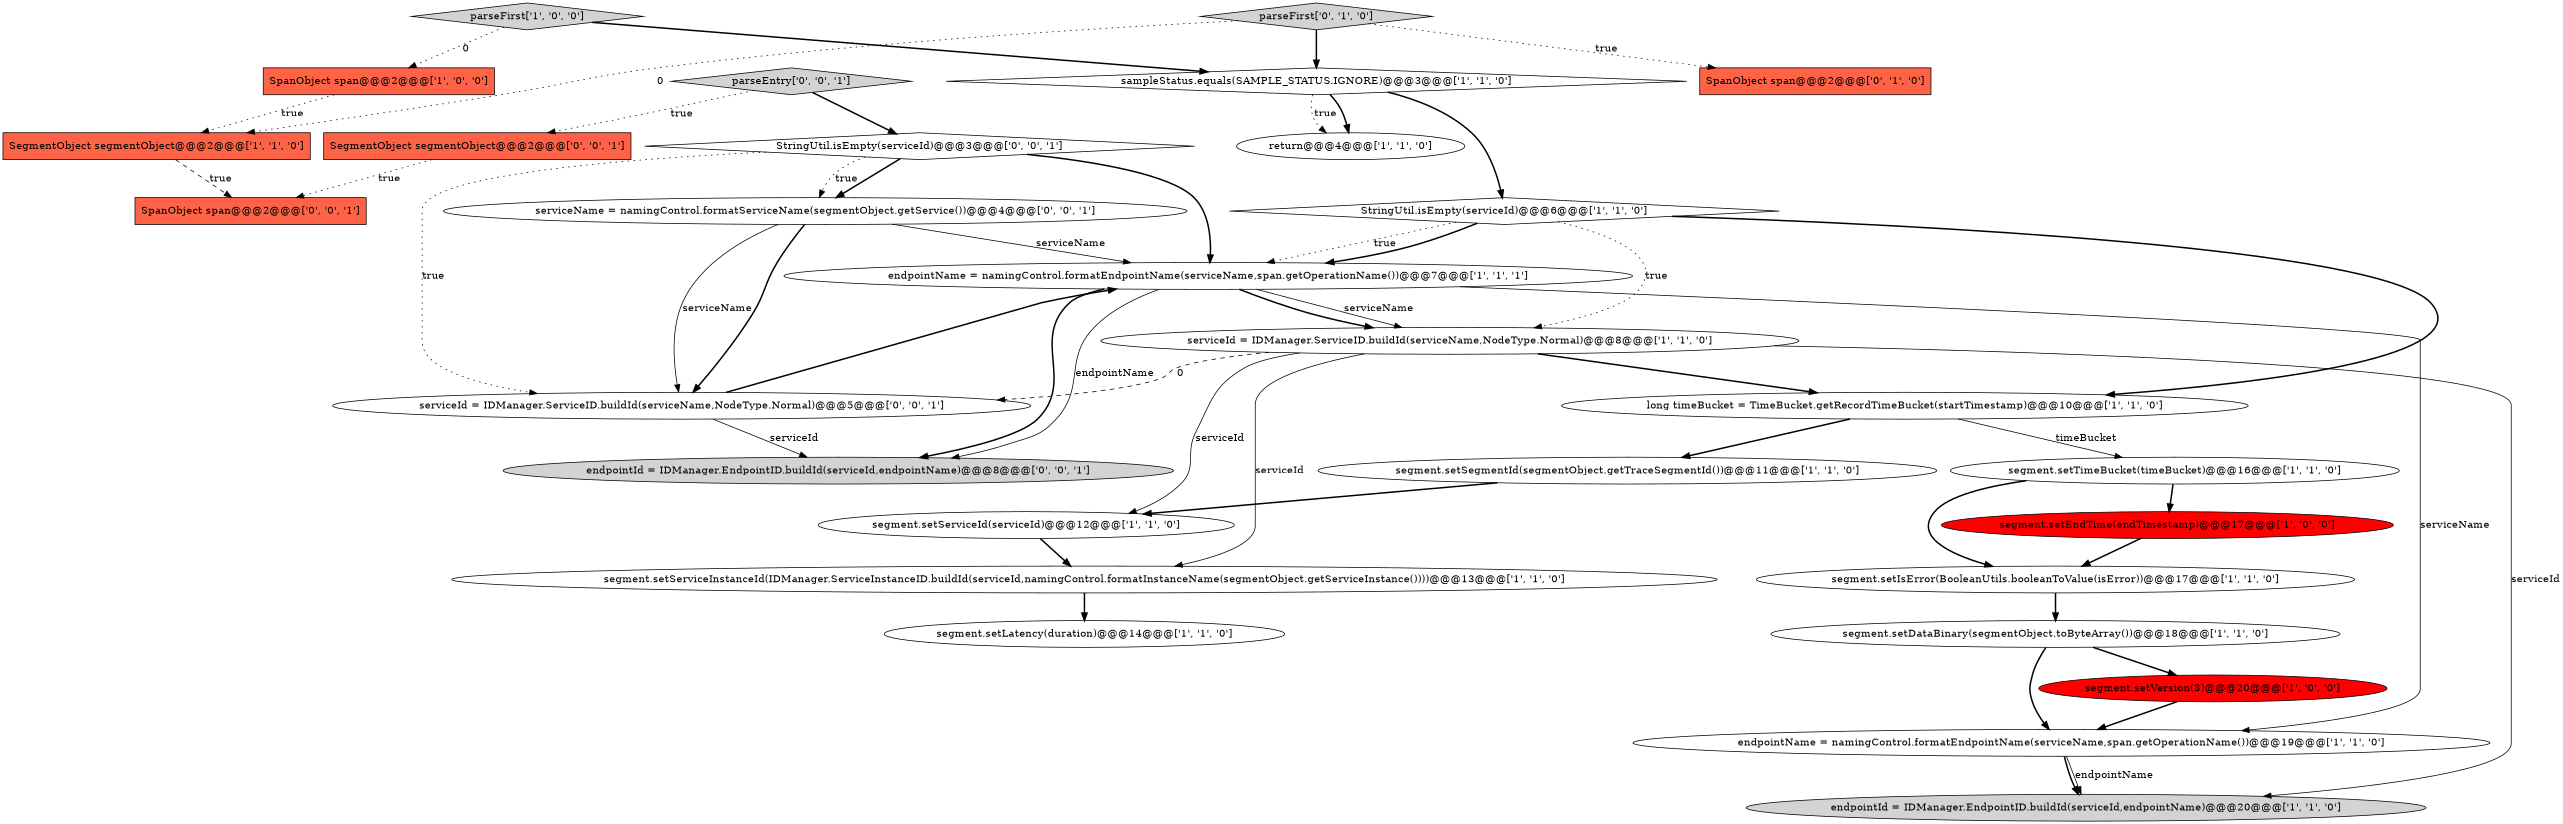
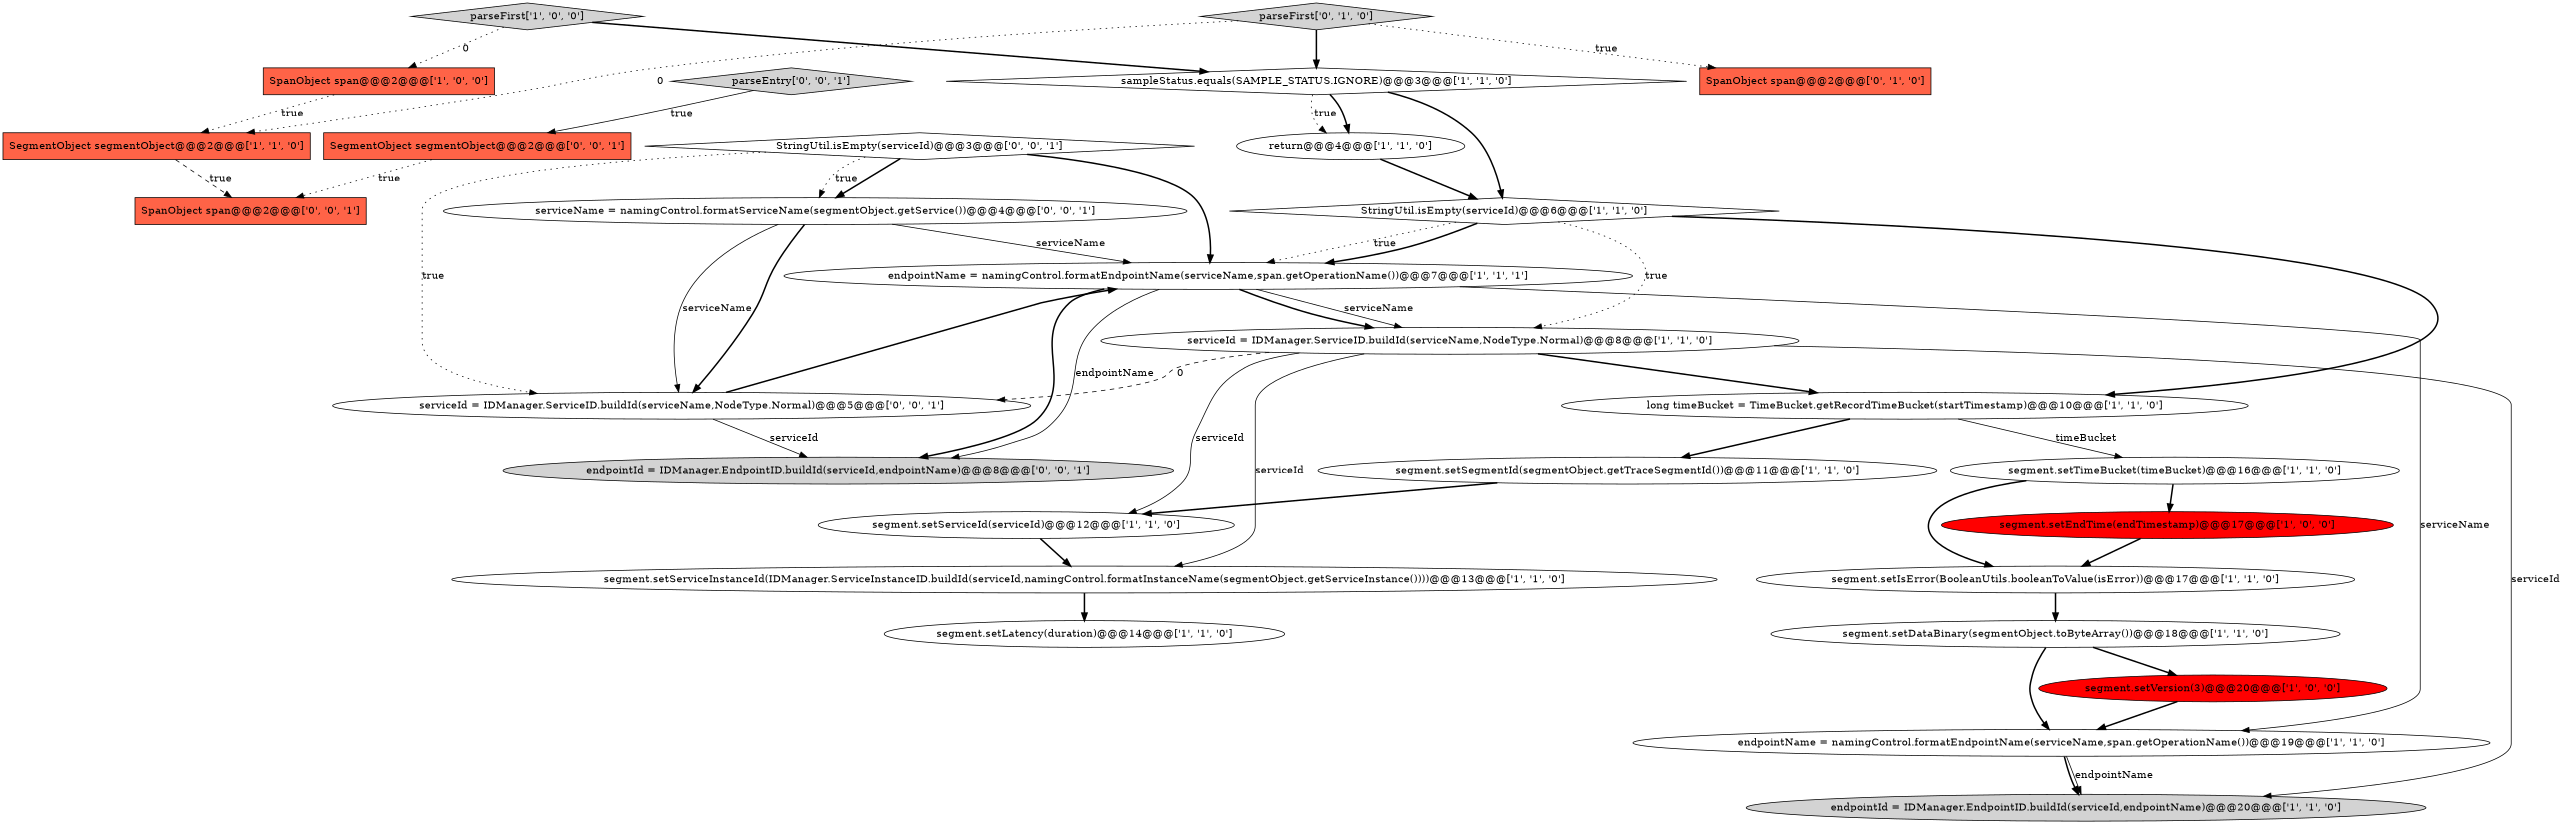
(654, 112) -> (654, 112)
(851, 112) -> none
none -> (1425, 178)
